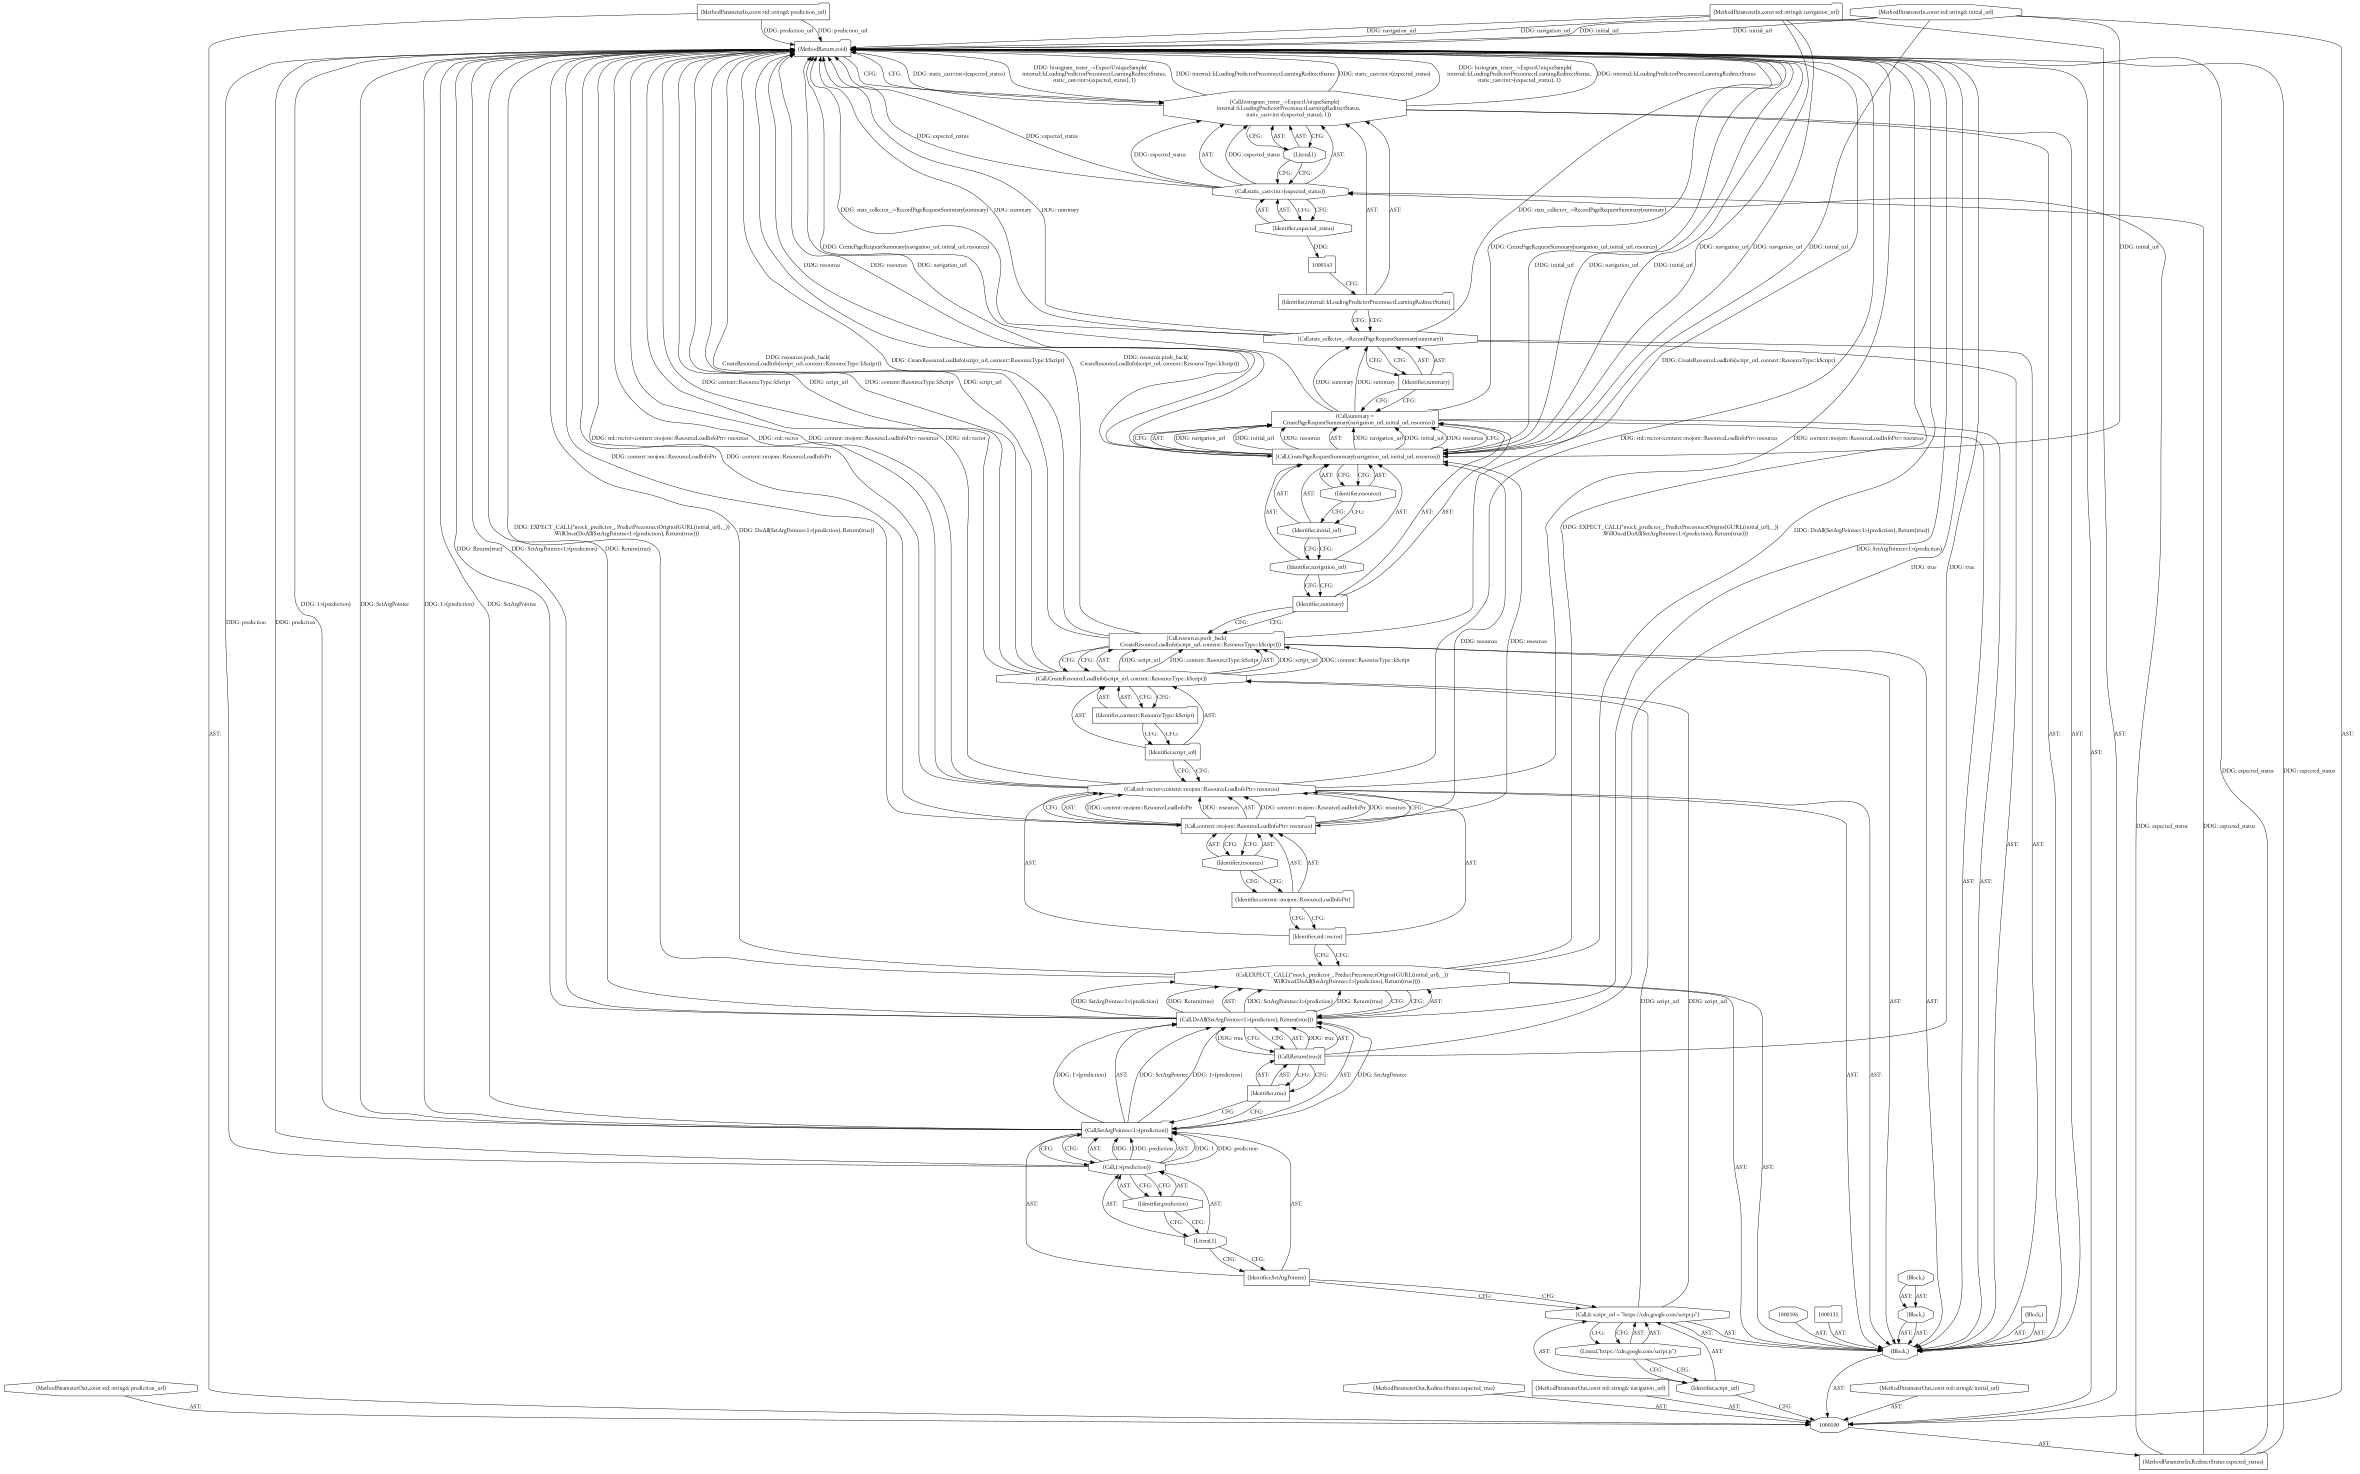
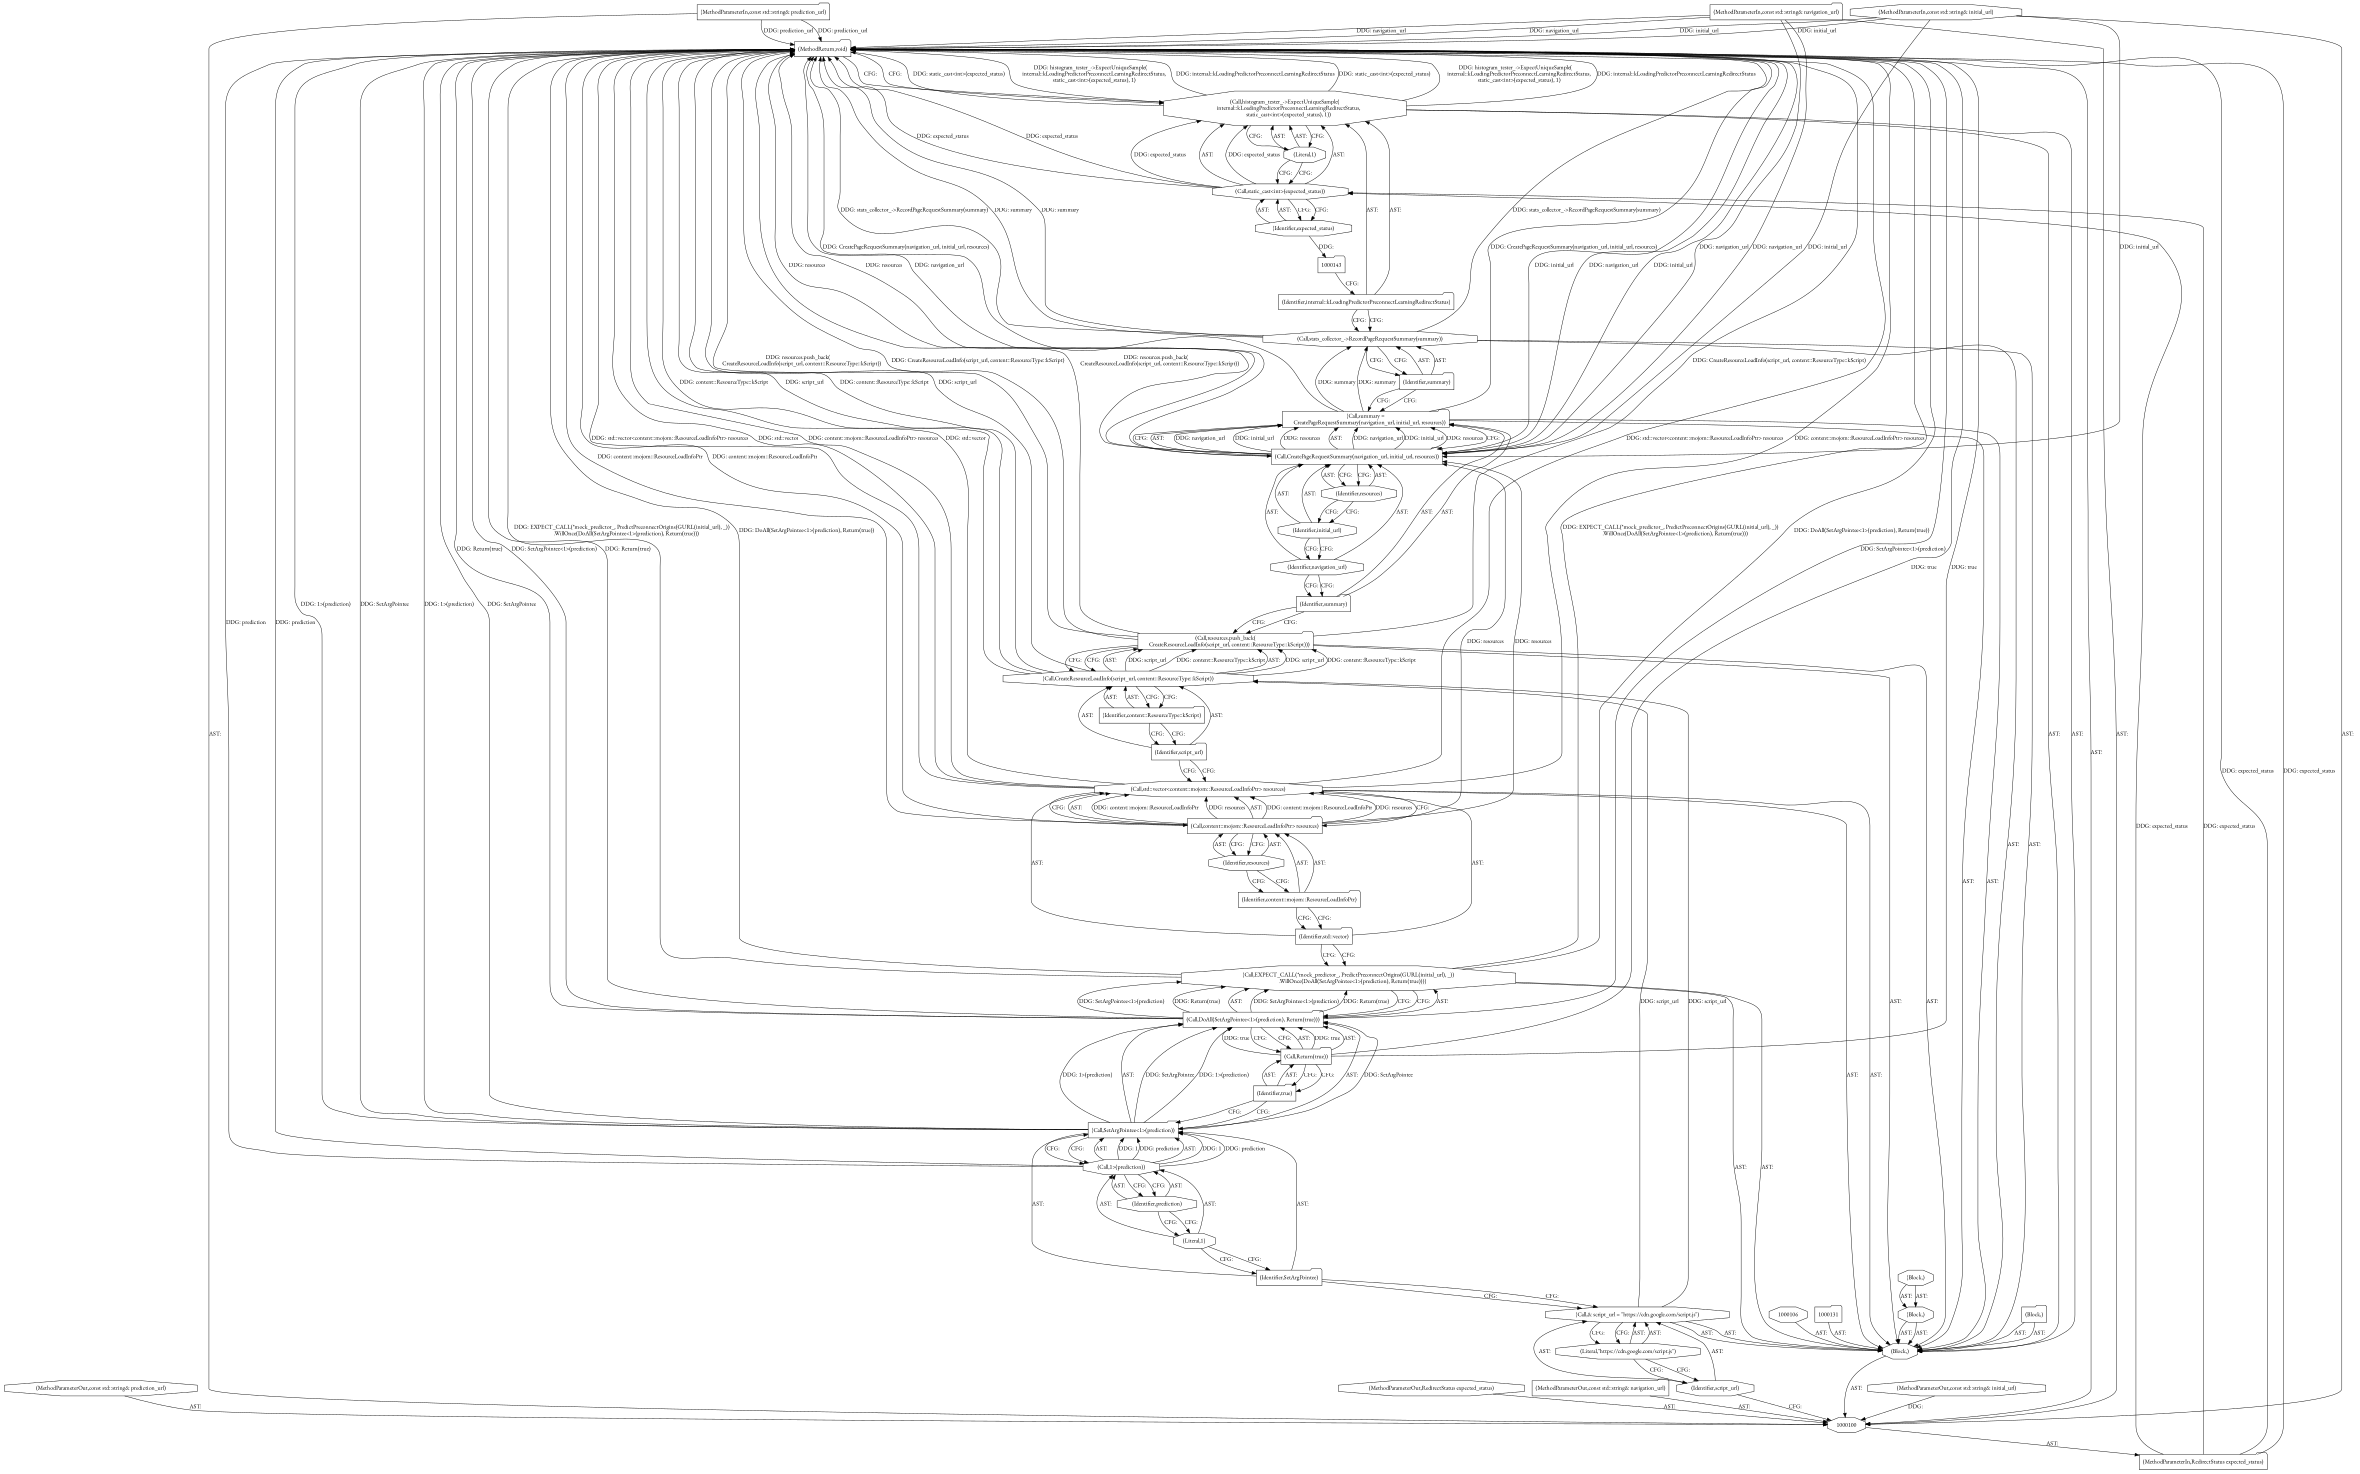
(1434, 1388) -> (1431, 1388)
(1897, 1407) -> (1916, 1407)
